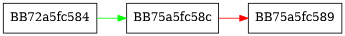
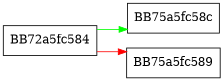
(229, 18) -> (108, 52)
